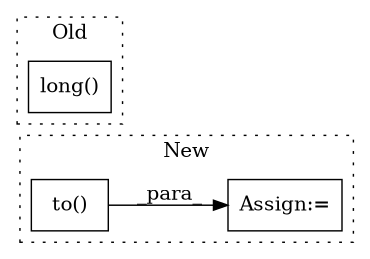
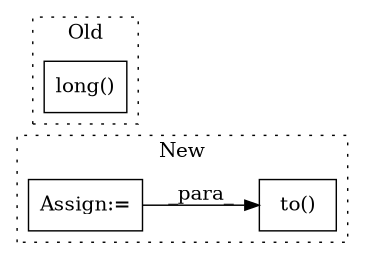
(161, 205) -> (194, 205)
